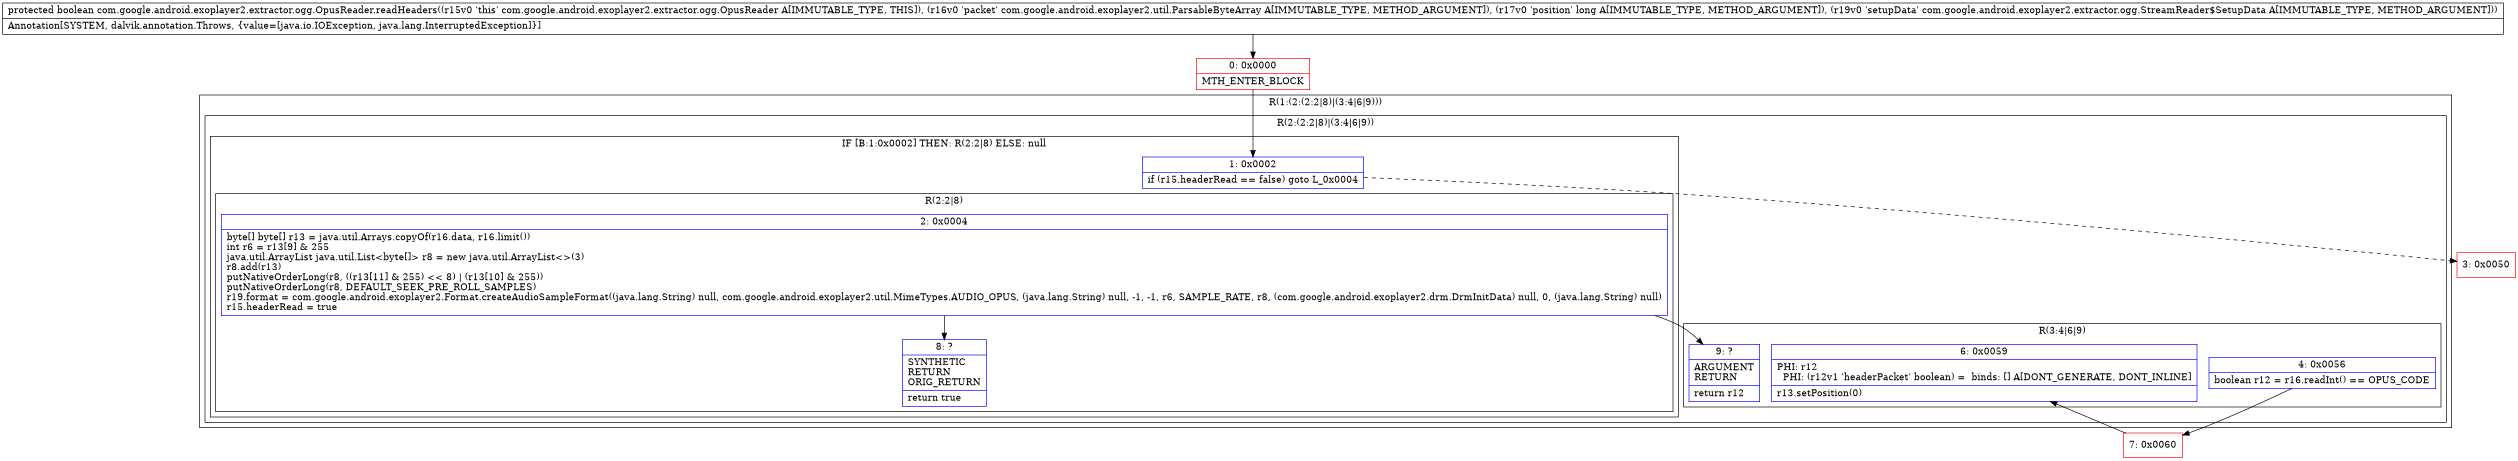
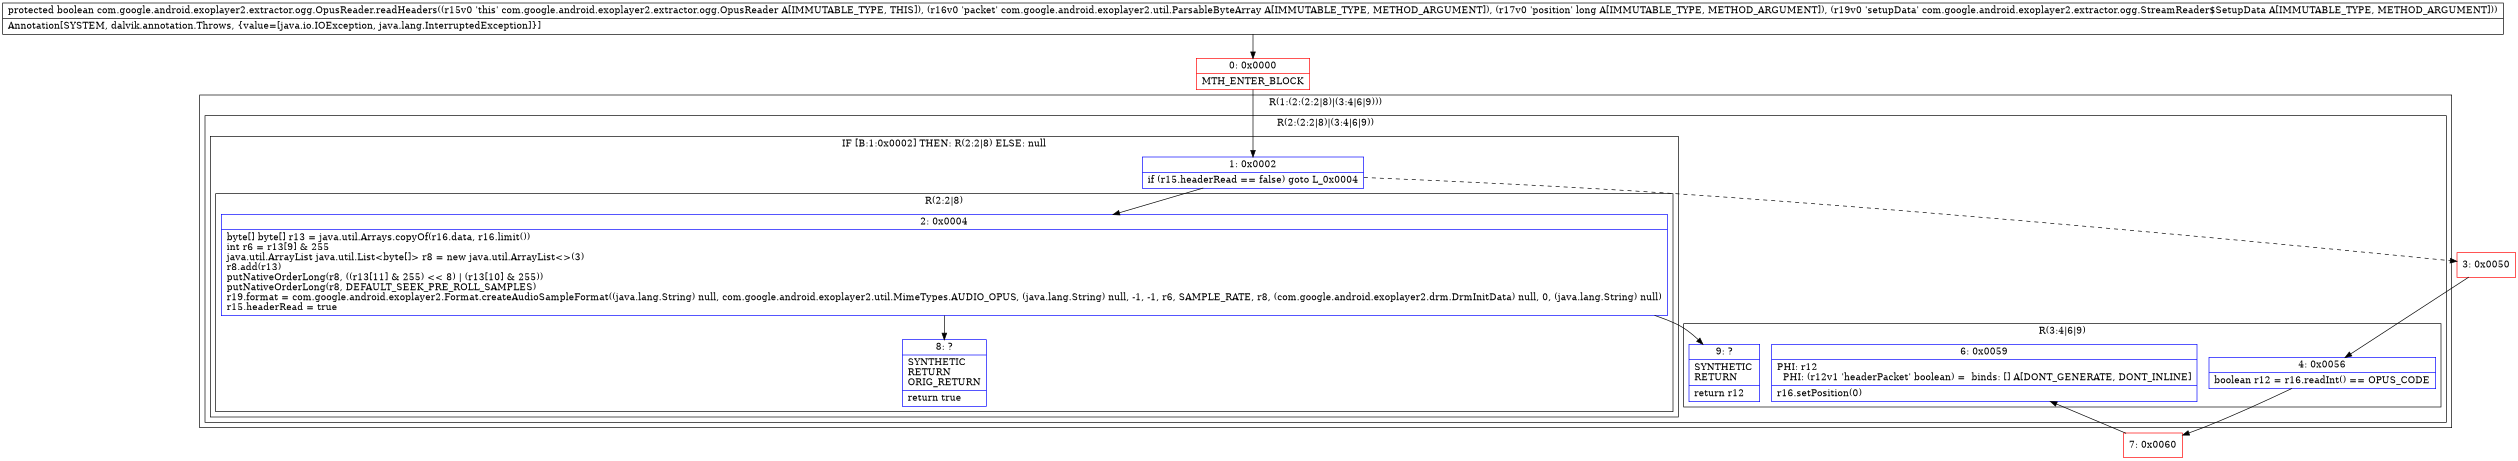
none -> (1161, 200)
none -> (2410, 315)
(1724, 367) -> (1724, 367)
(1820, 393) -> (1820, 393)
